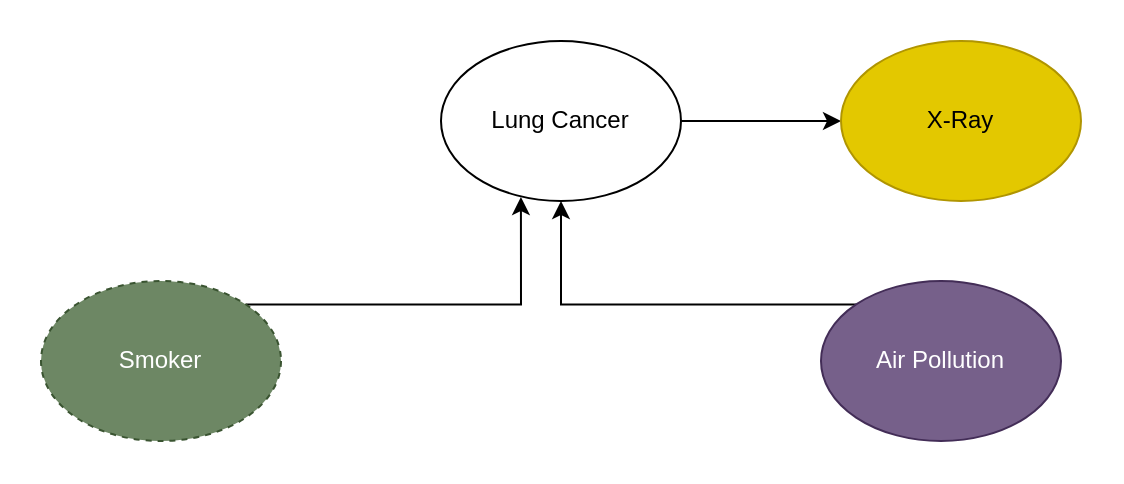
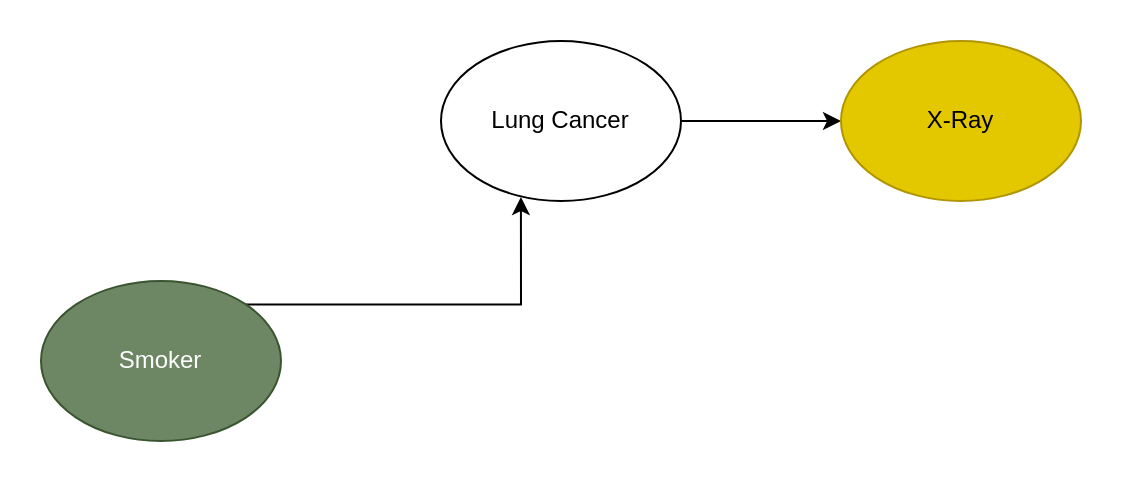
(664, 304) -> none
(161, 361) -> (161, 361)
(941, 361) -> none
